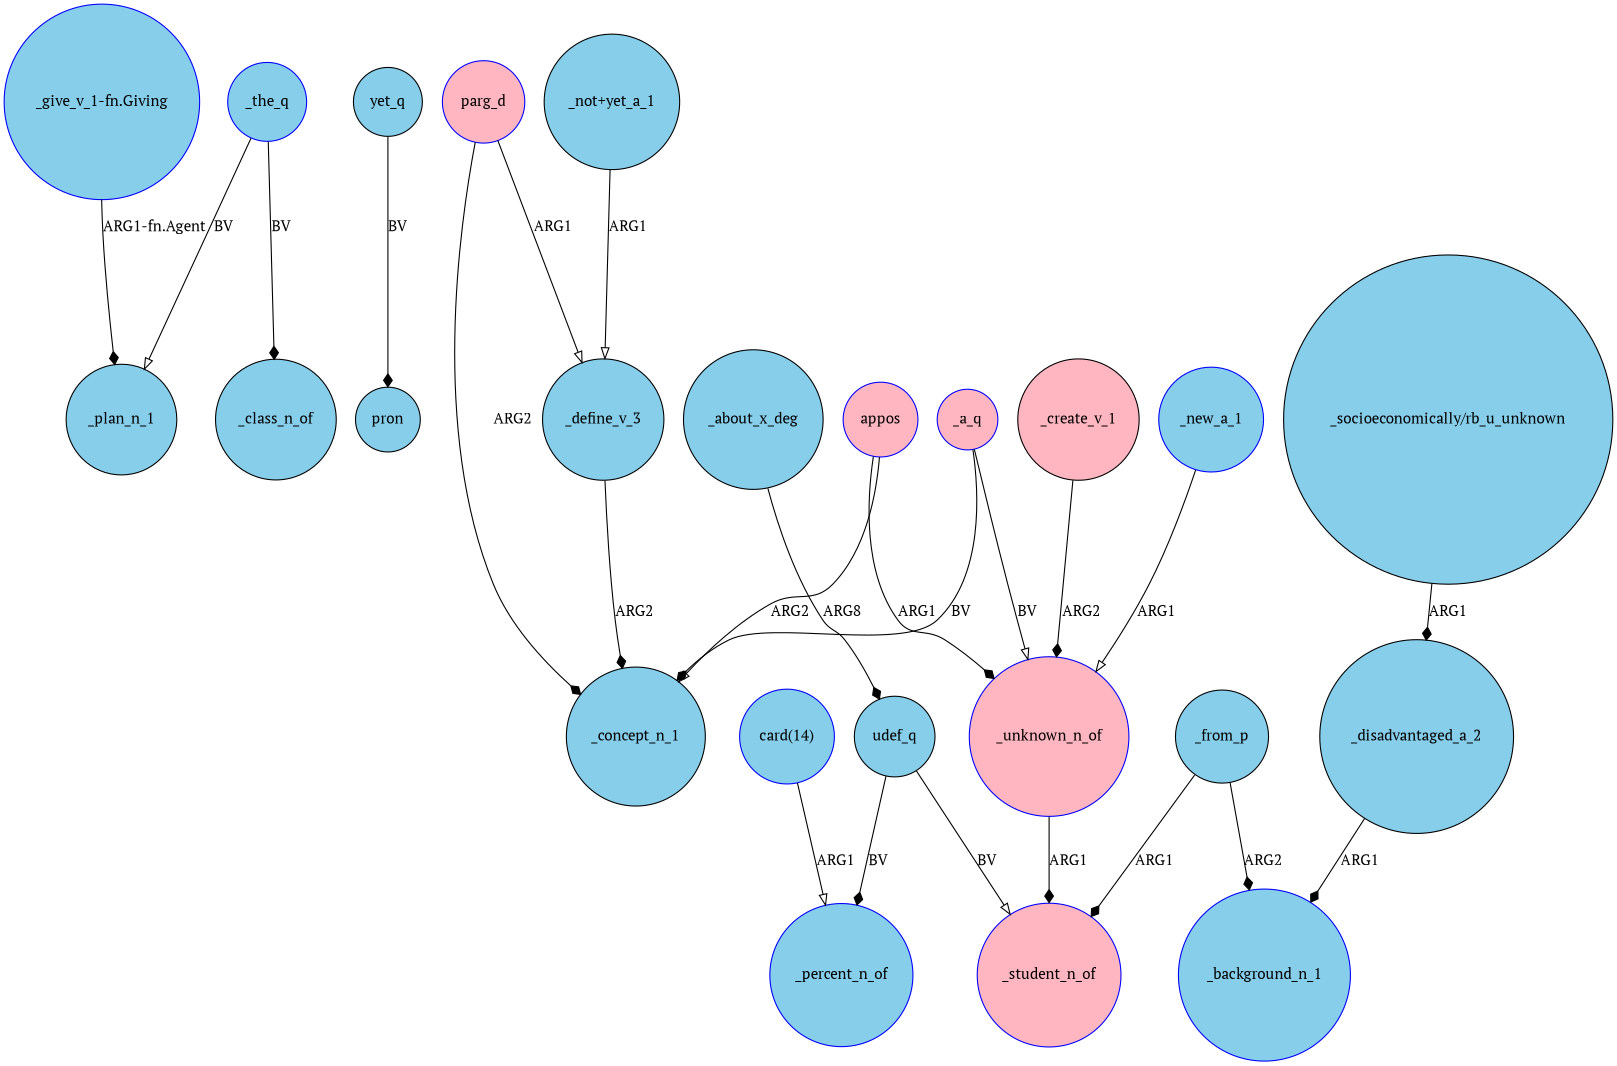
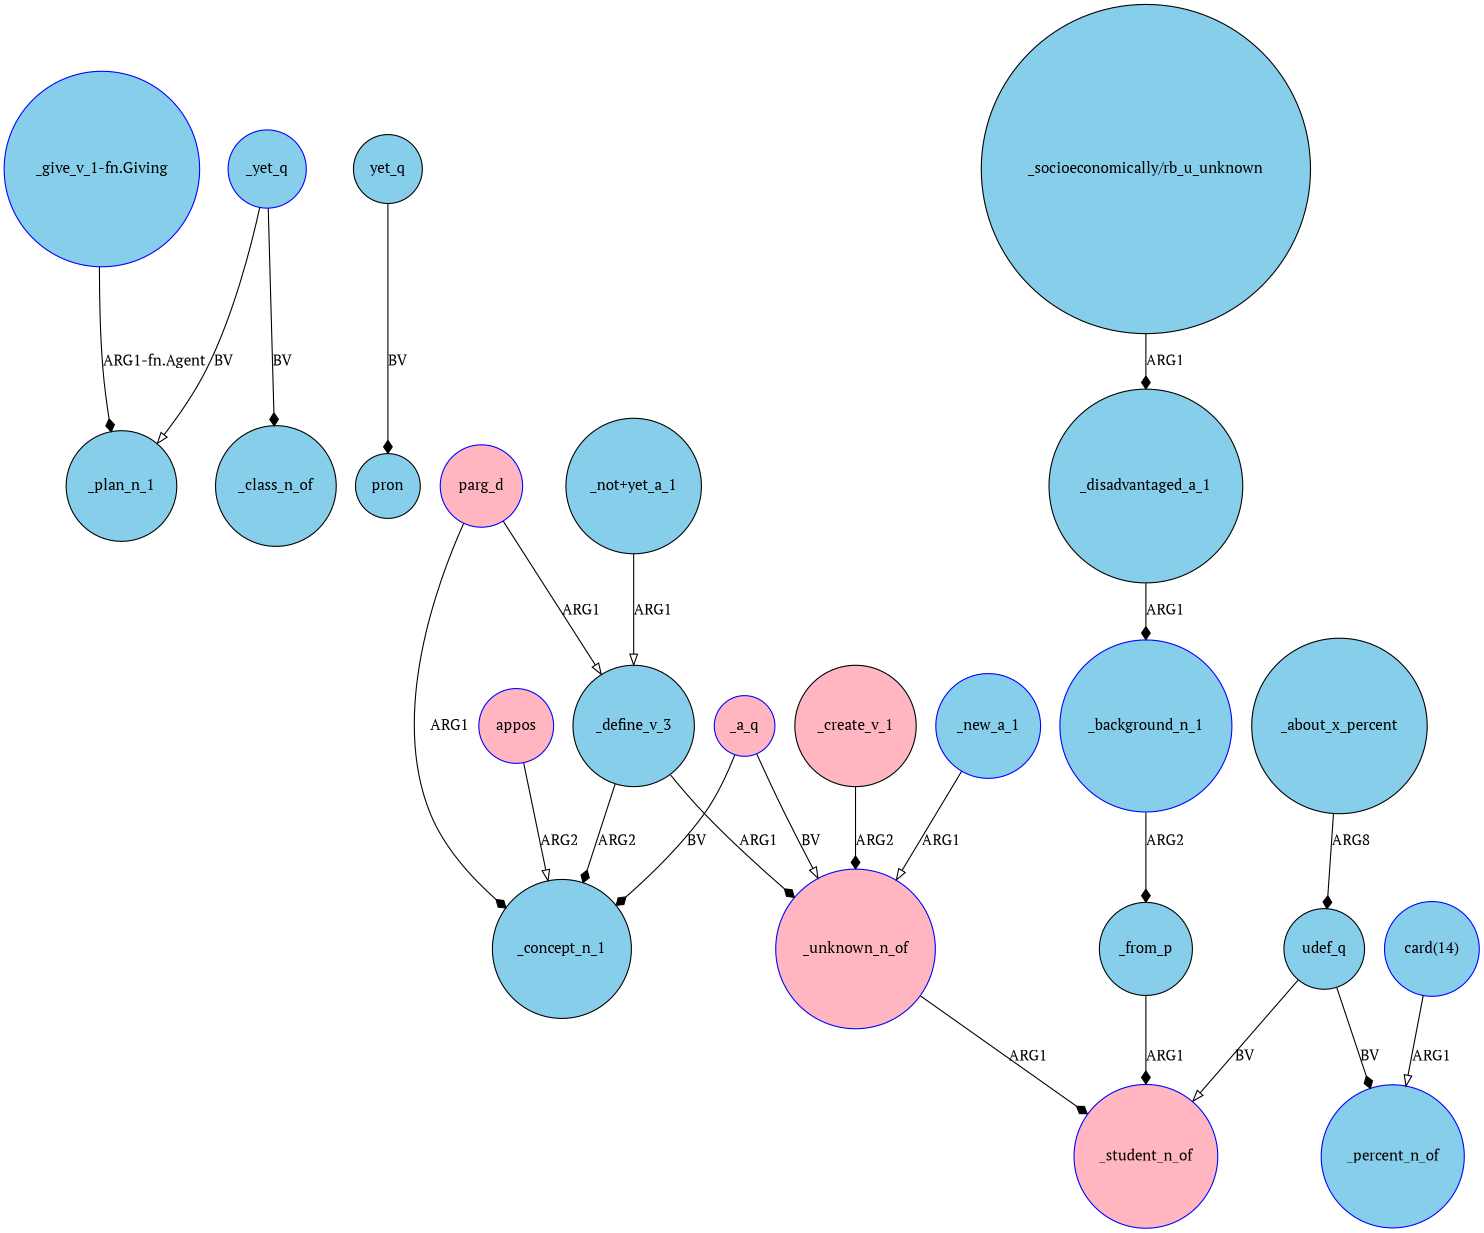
(267, 102) -> (267, 169)
(513, 420) -> (450, 726)
(753, 420) -> (1339, 726)
(882, 590) -> (725, 834)
(1417, 737) -> (1146, 486)
(1239, 830) -> (1146, 851)
